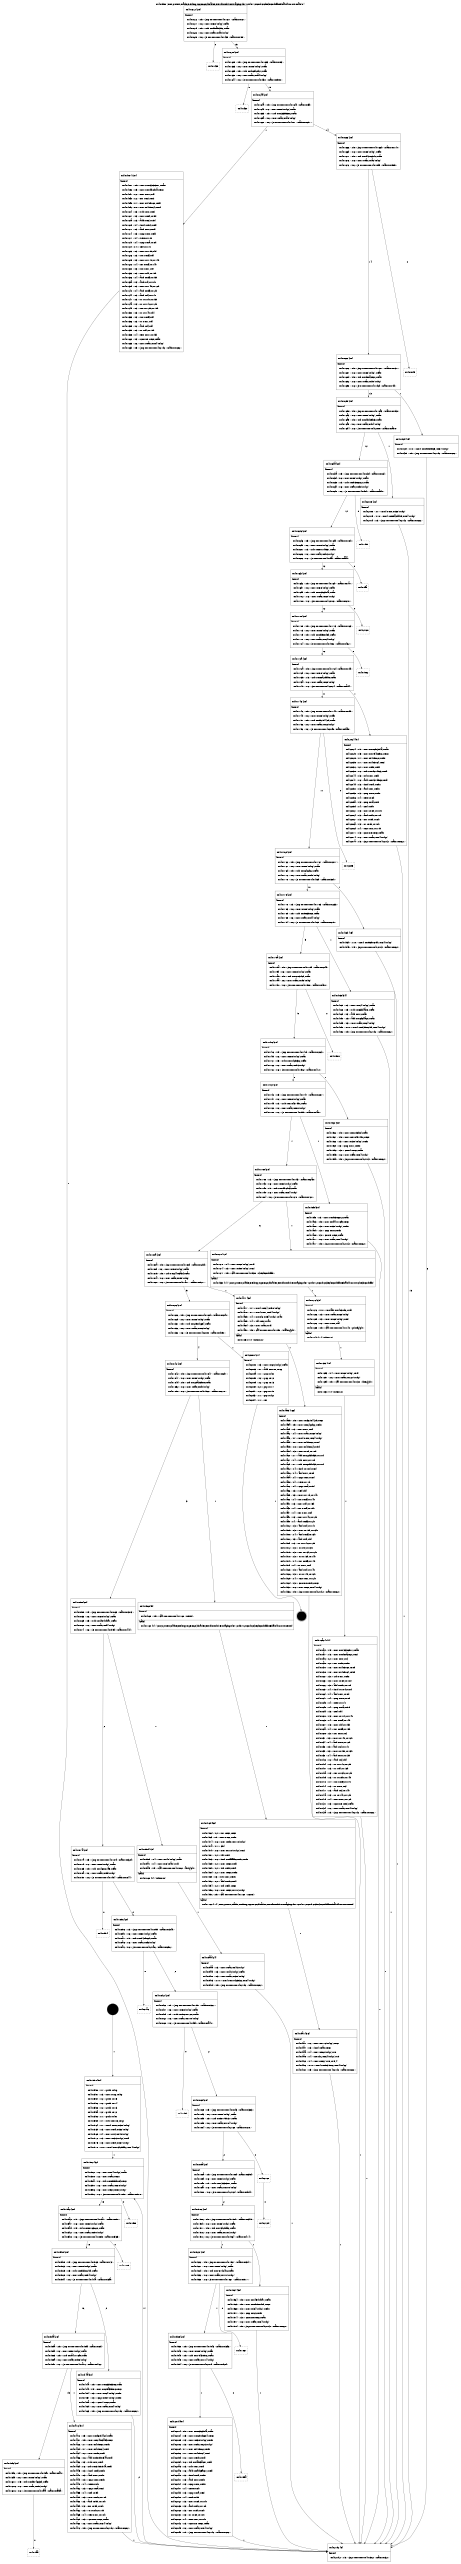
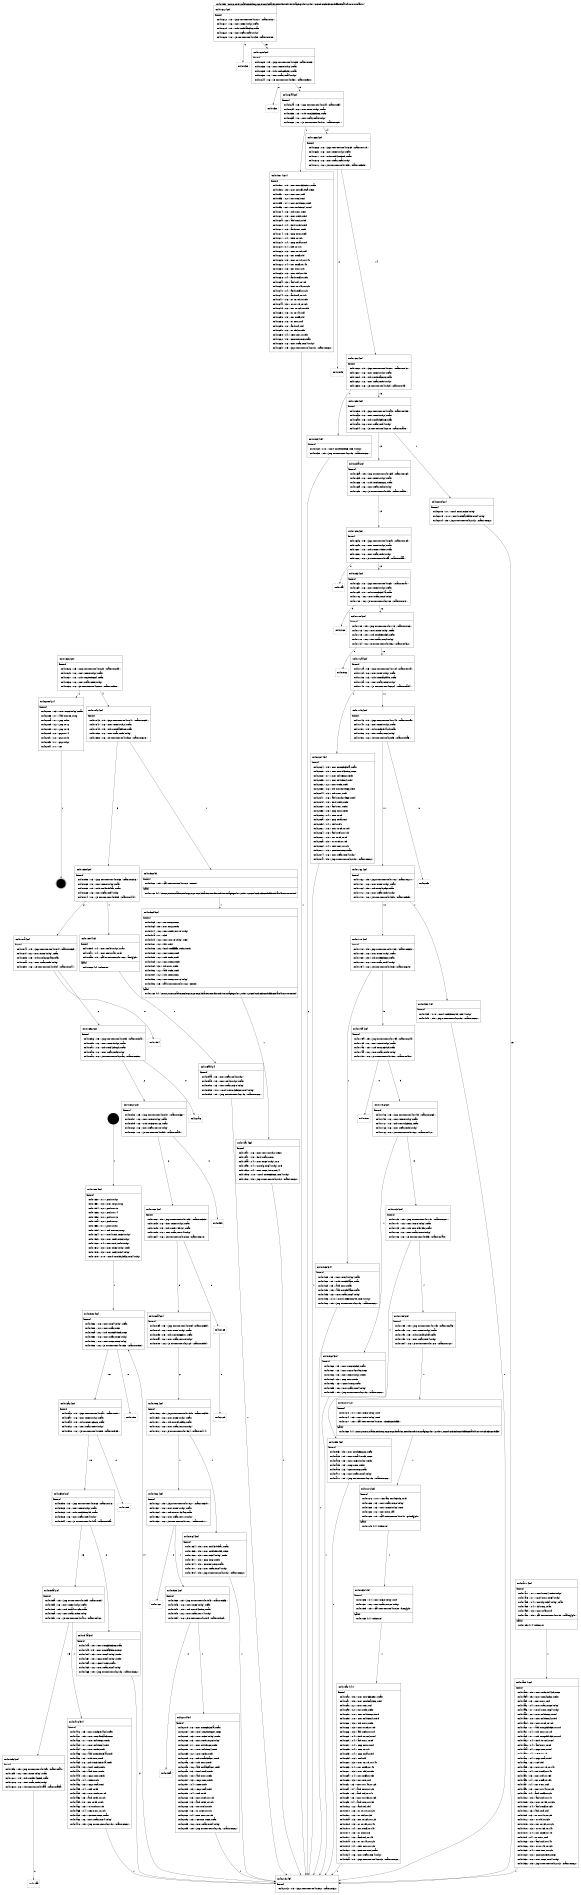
(363, 545) -> none
(176, 1269) -> none
